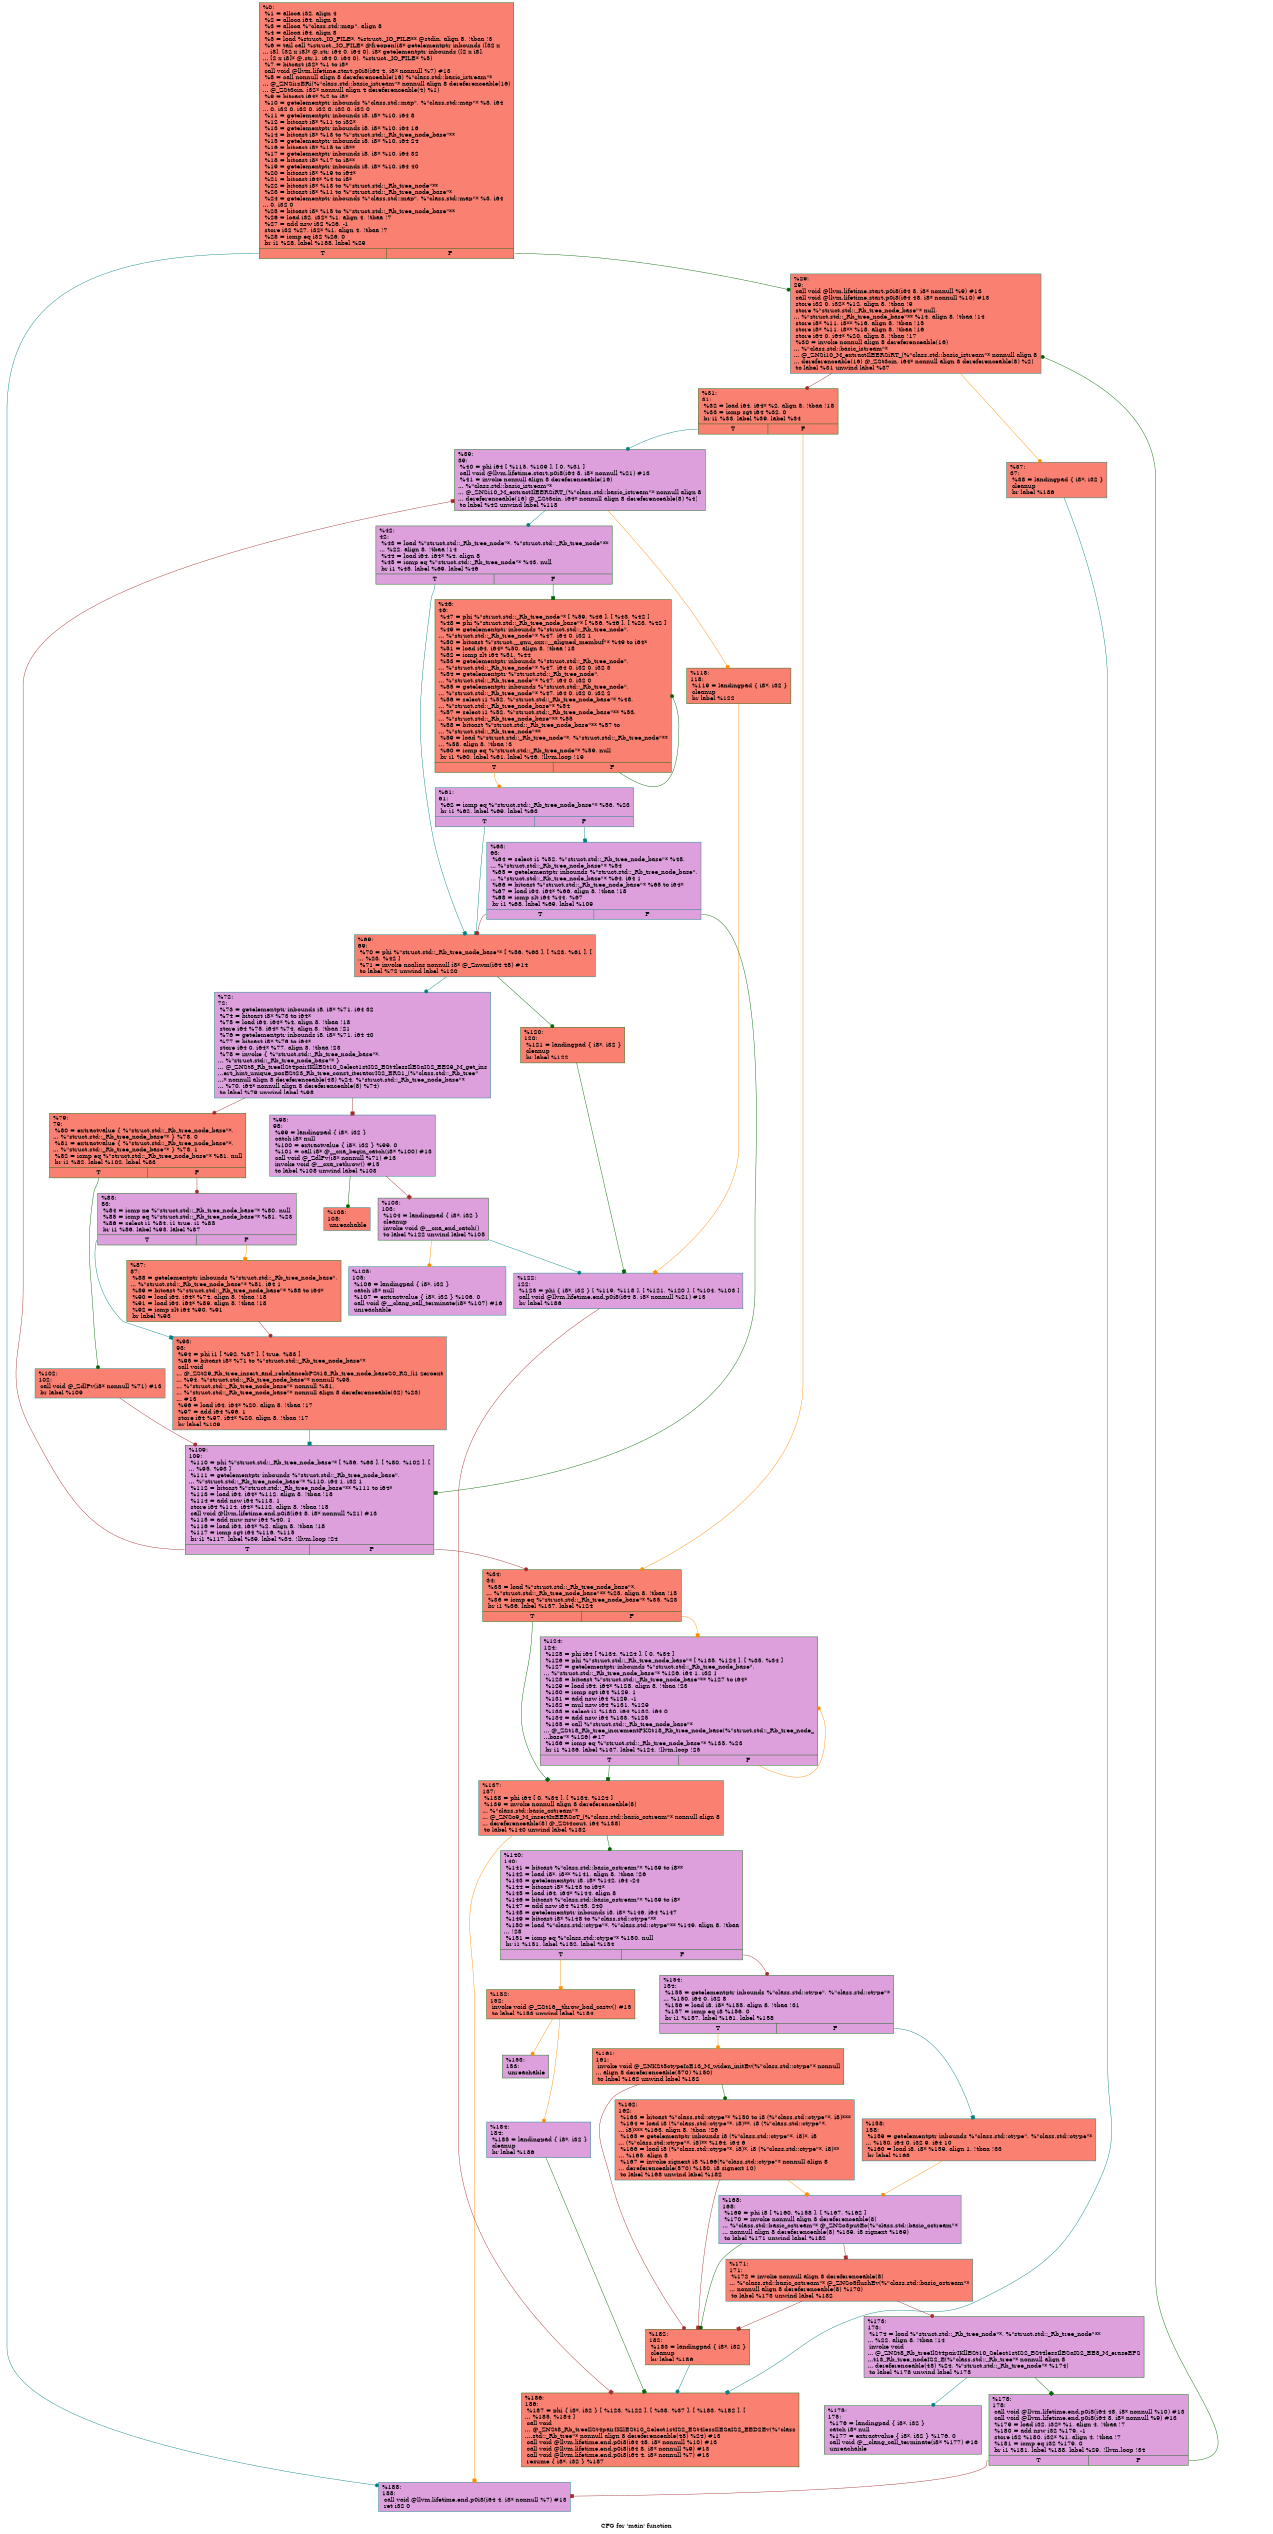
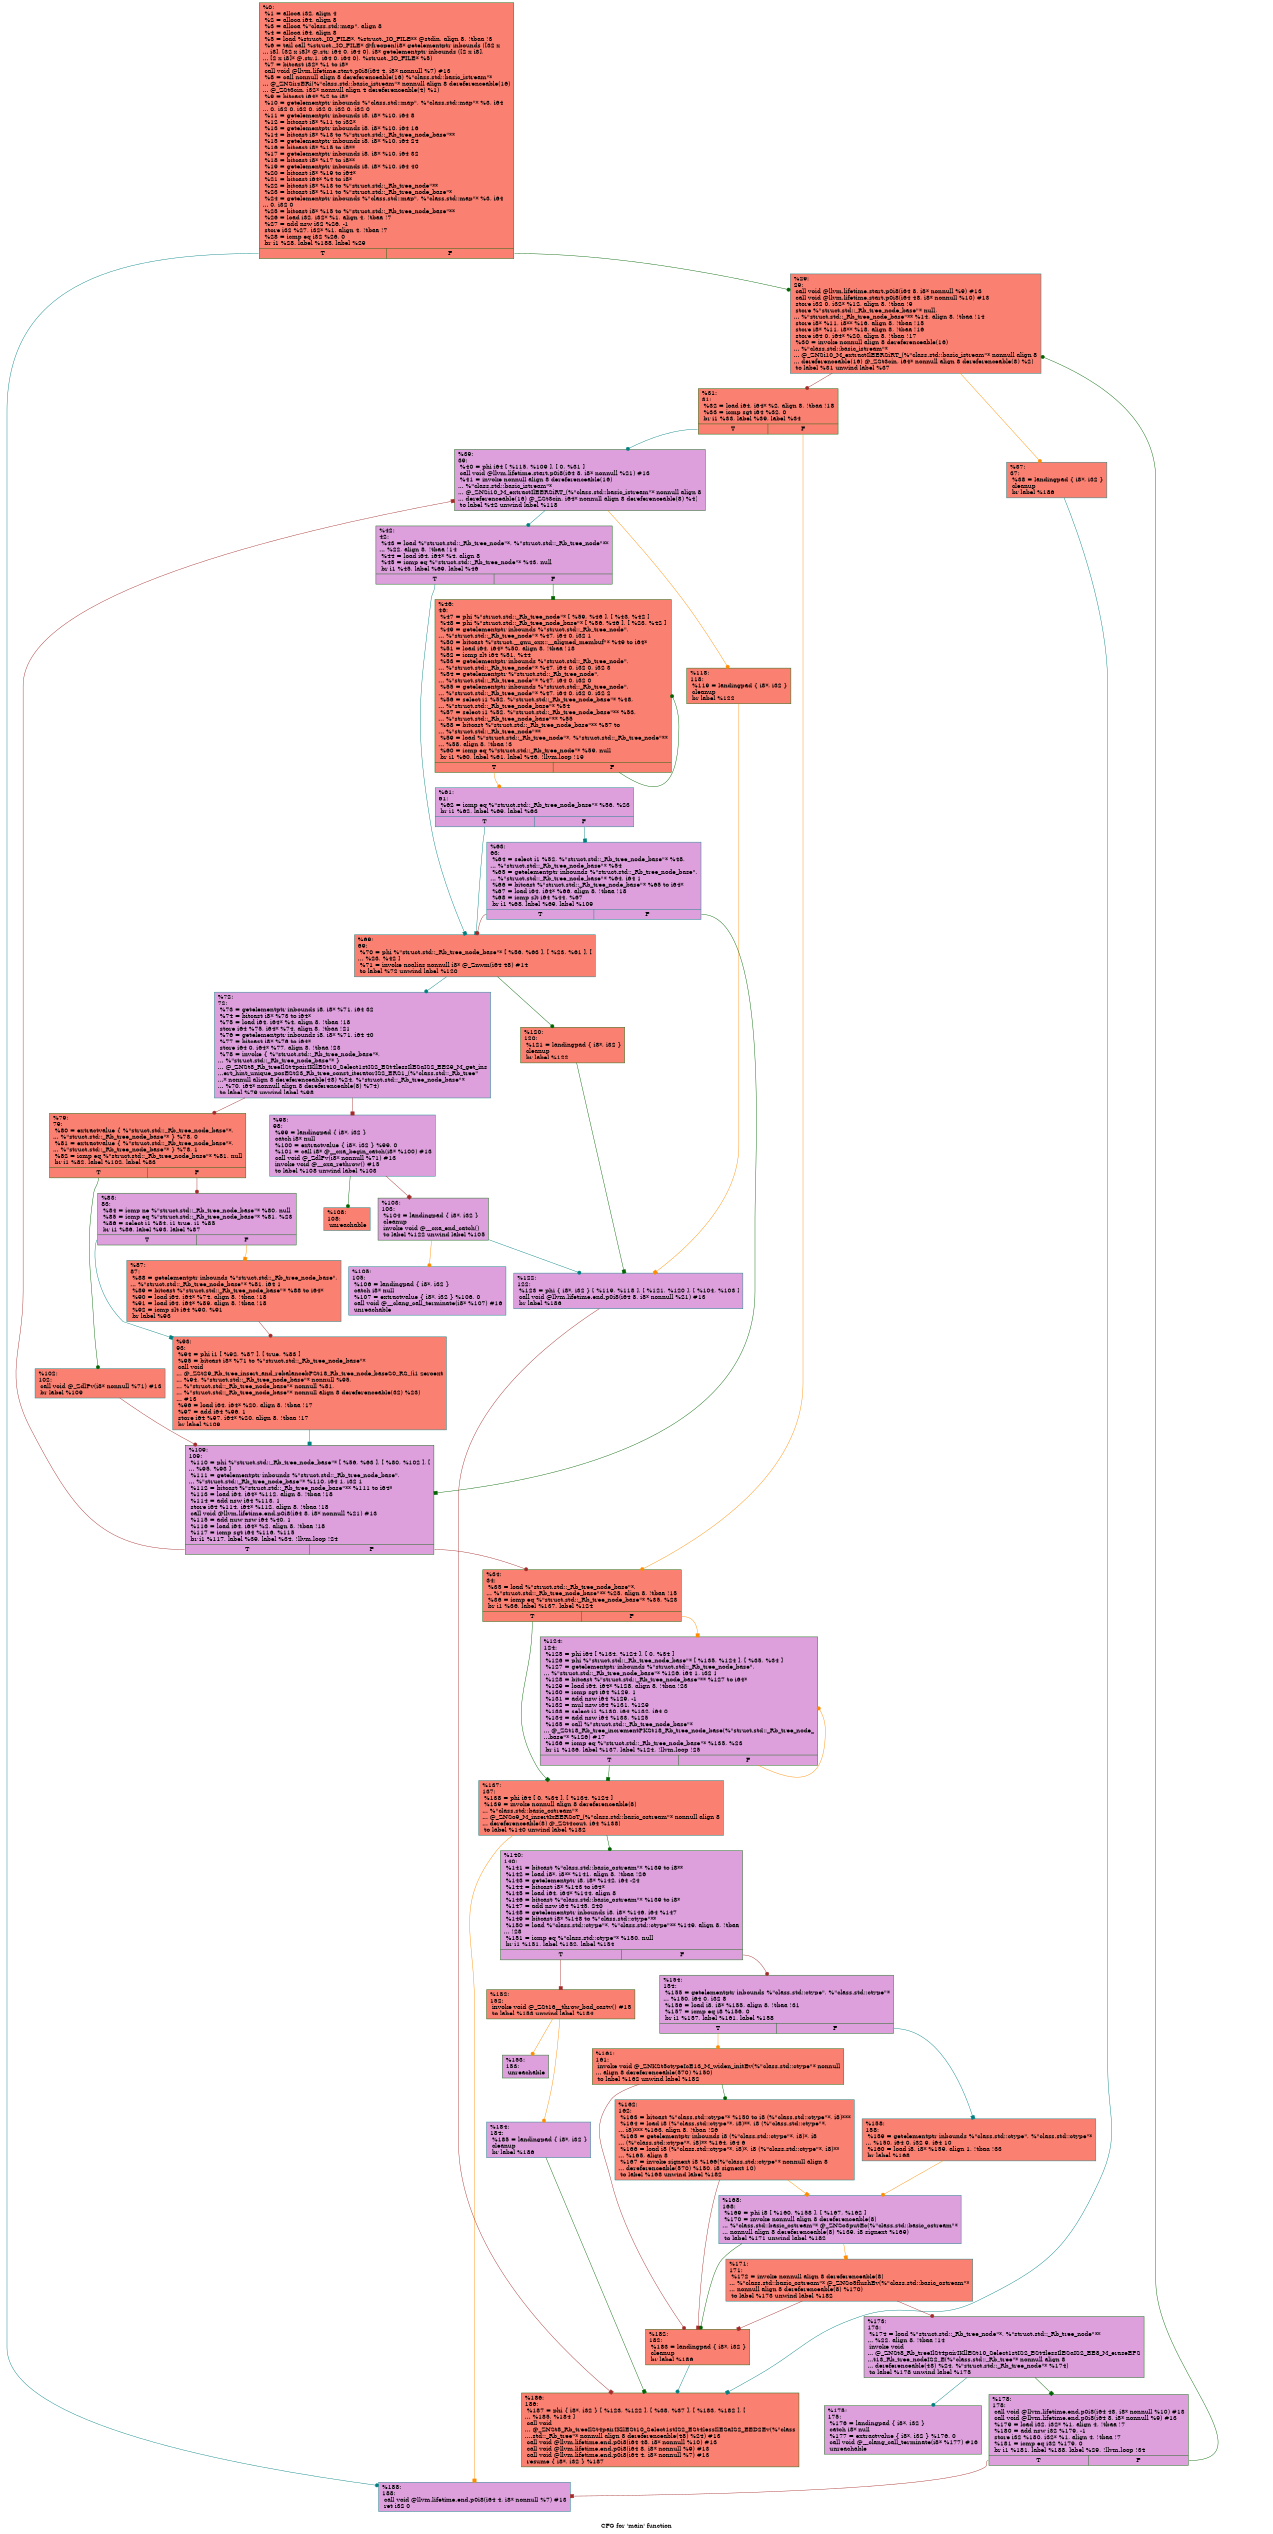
(234, 1291) -> (234, 1291)
(561, 1973) -> (561, 1973)
(845, 2249) -> (845, 2249)
